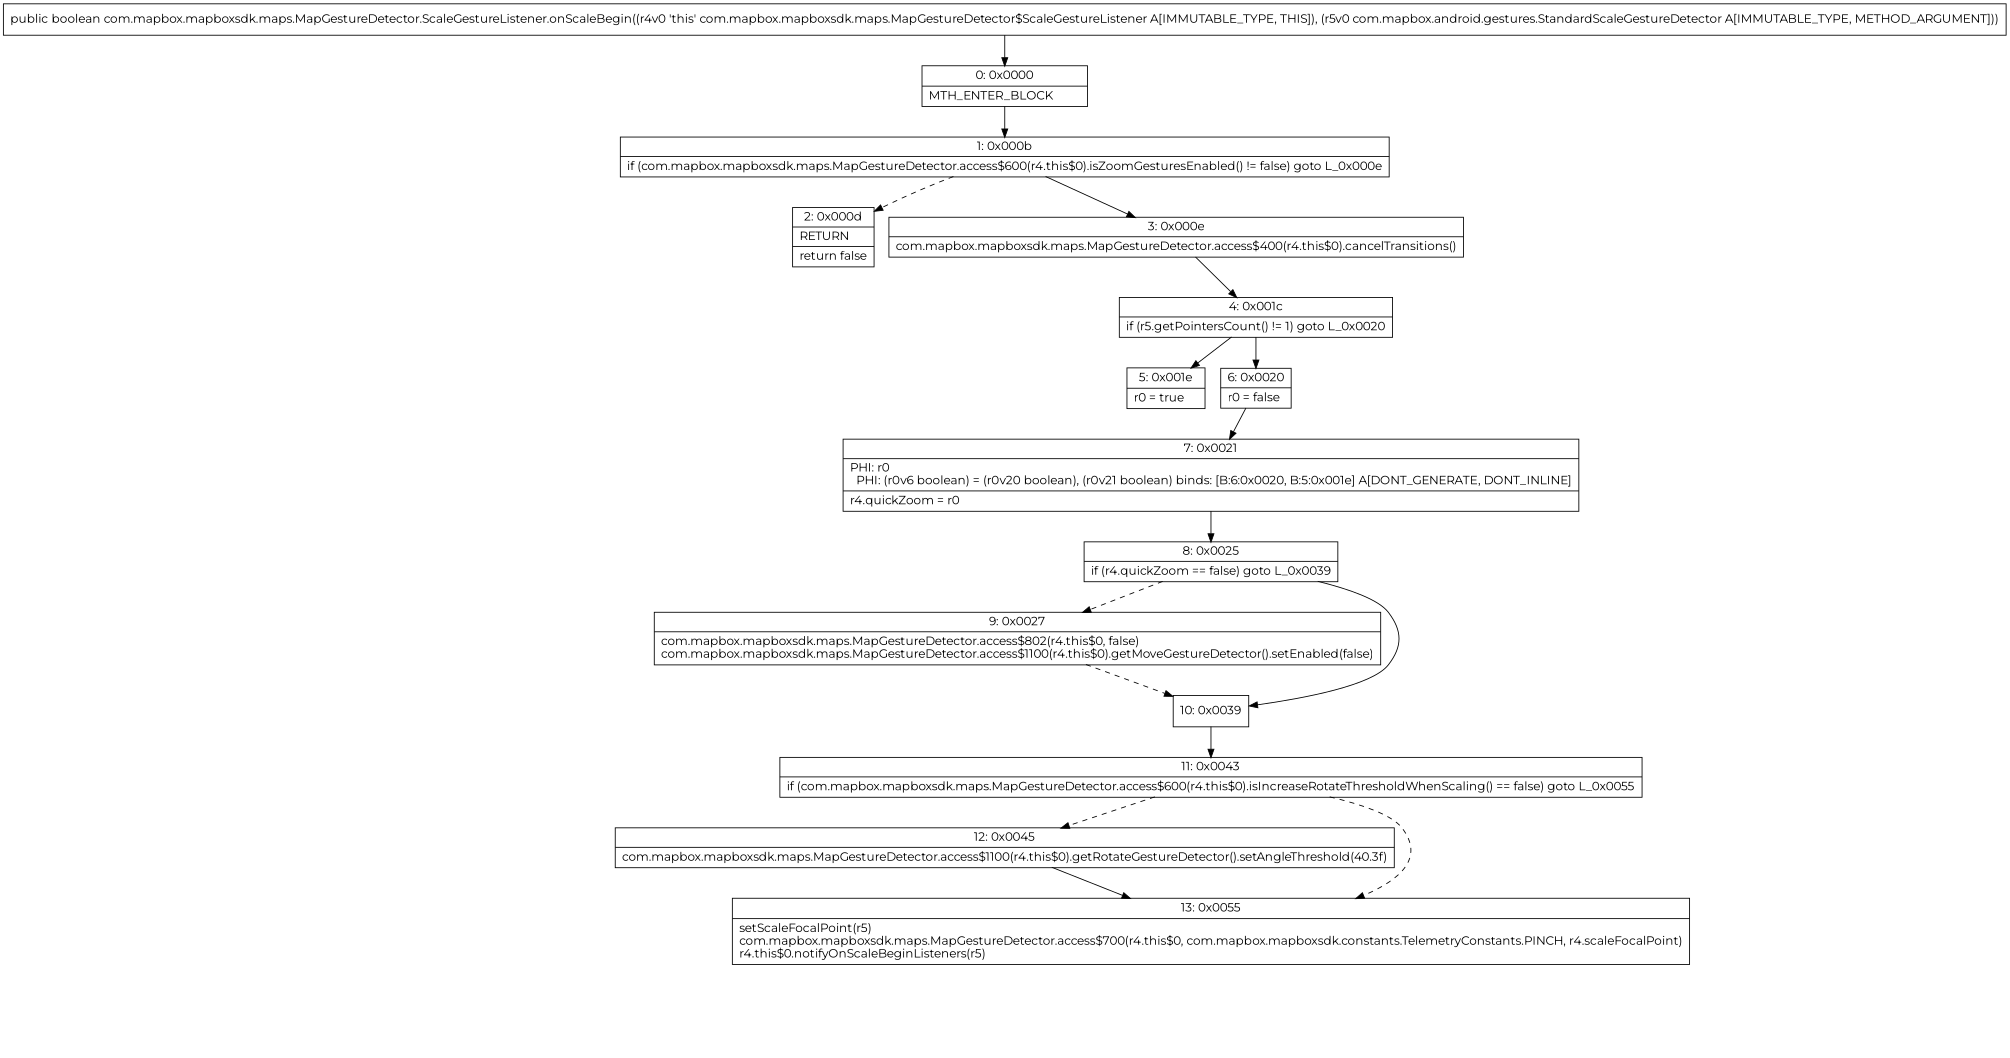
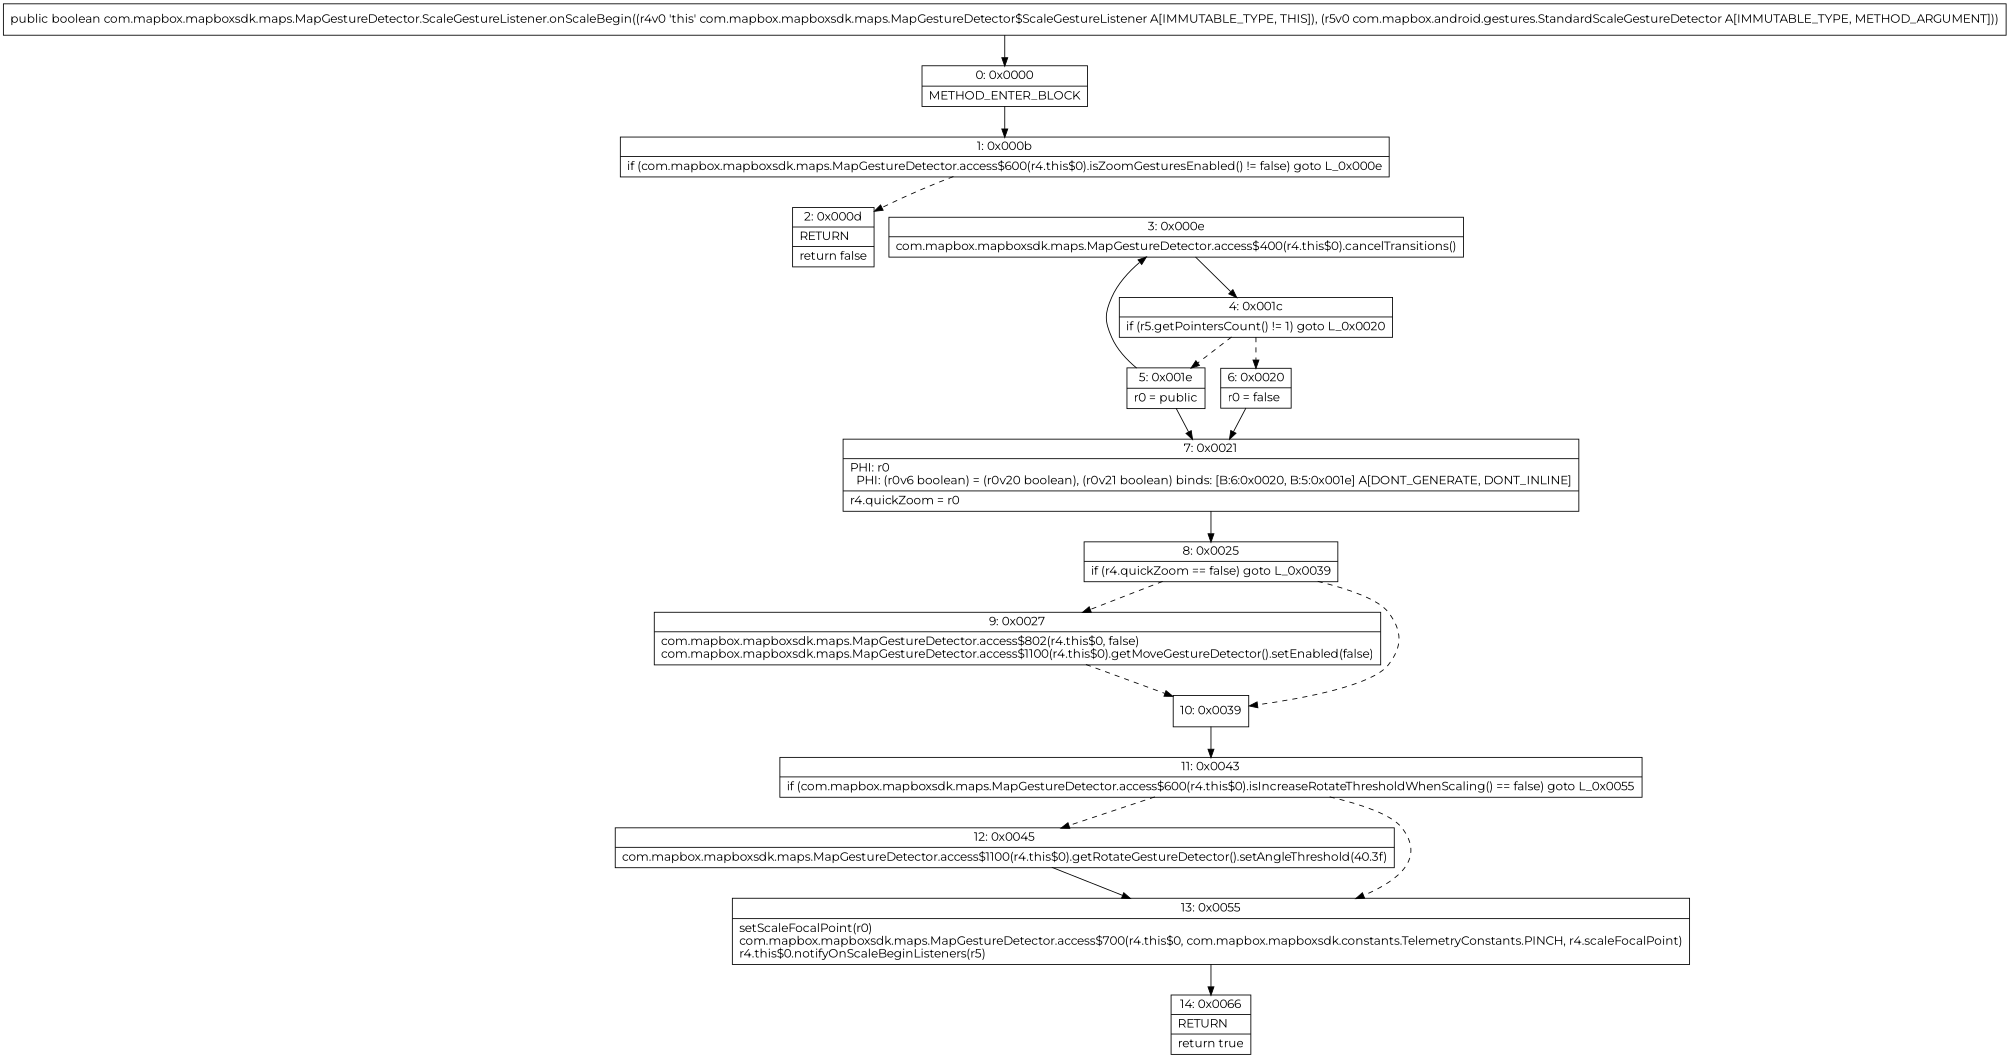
(991, 96) -> (1005, 96)
(1087, 195) -> (1107, 315)
(1256, 349) -> (1256, 349)
(1215, 350) -> (1215, 350)
(1159, 398) -> (1166, 398)
none -> (1182, 420)
(1387, 666) -> (1387, 666)
(806, 928) -> (806, 928)
none -> (1211, 1025)
